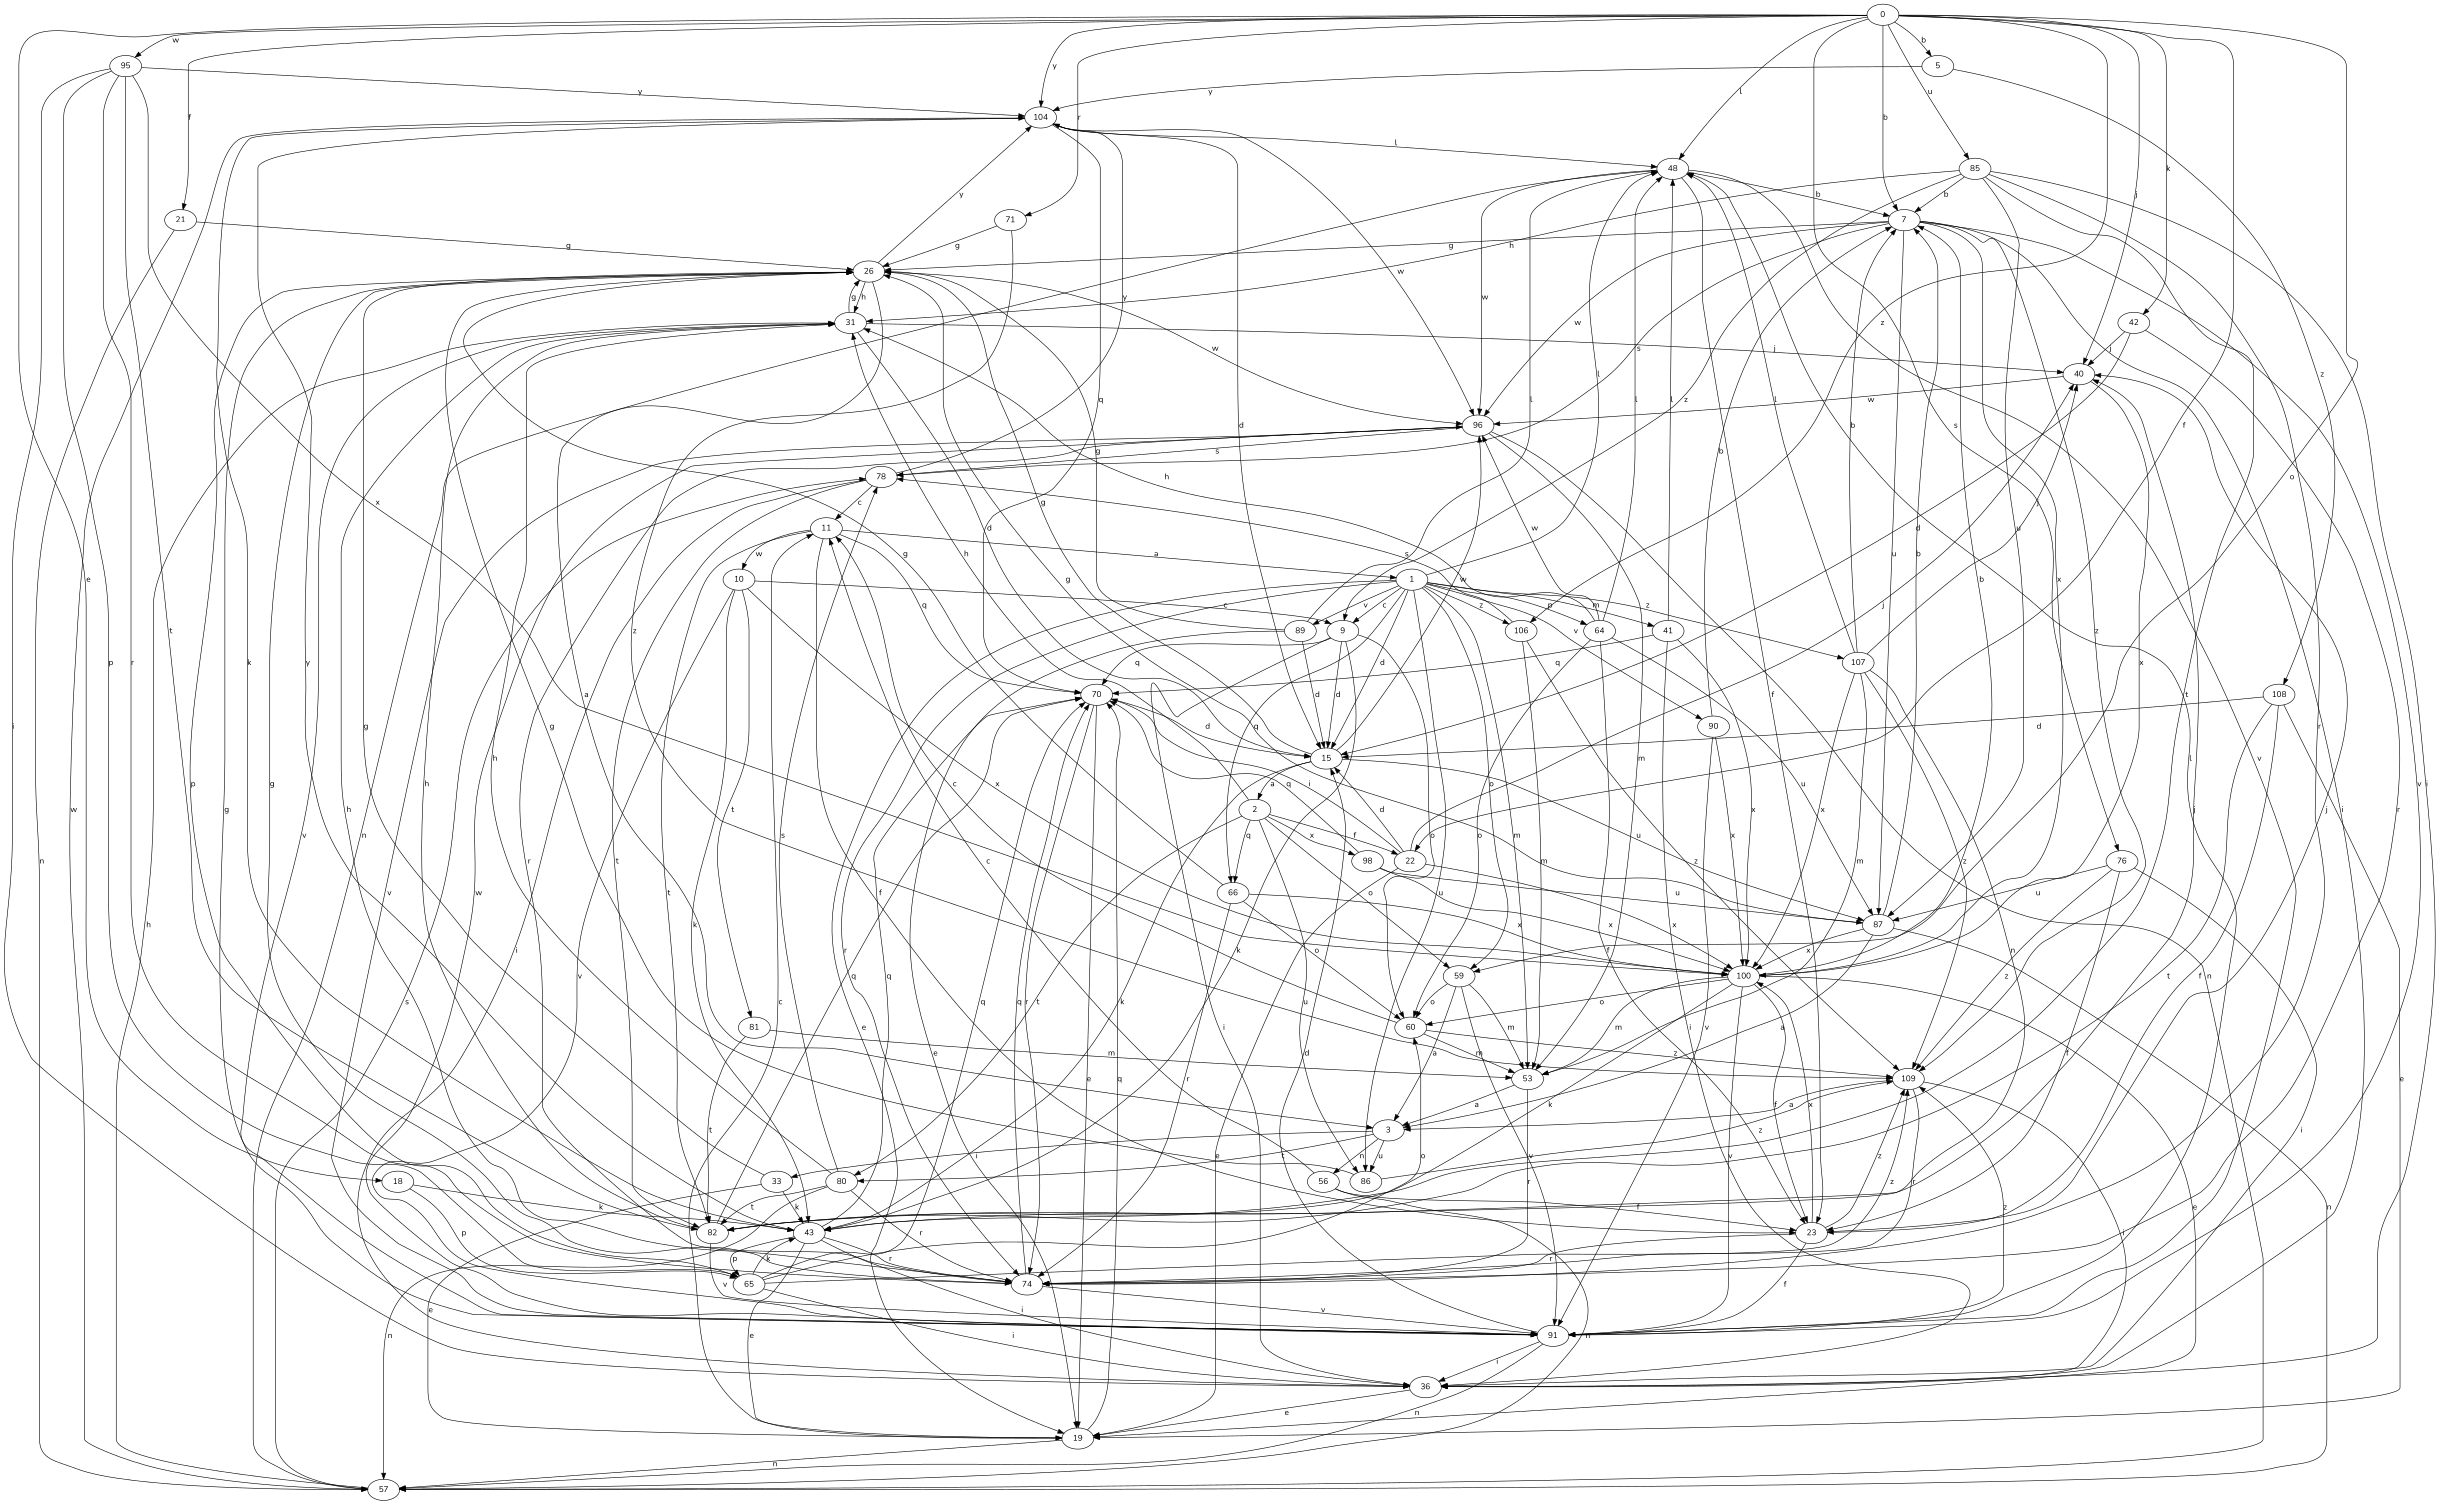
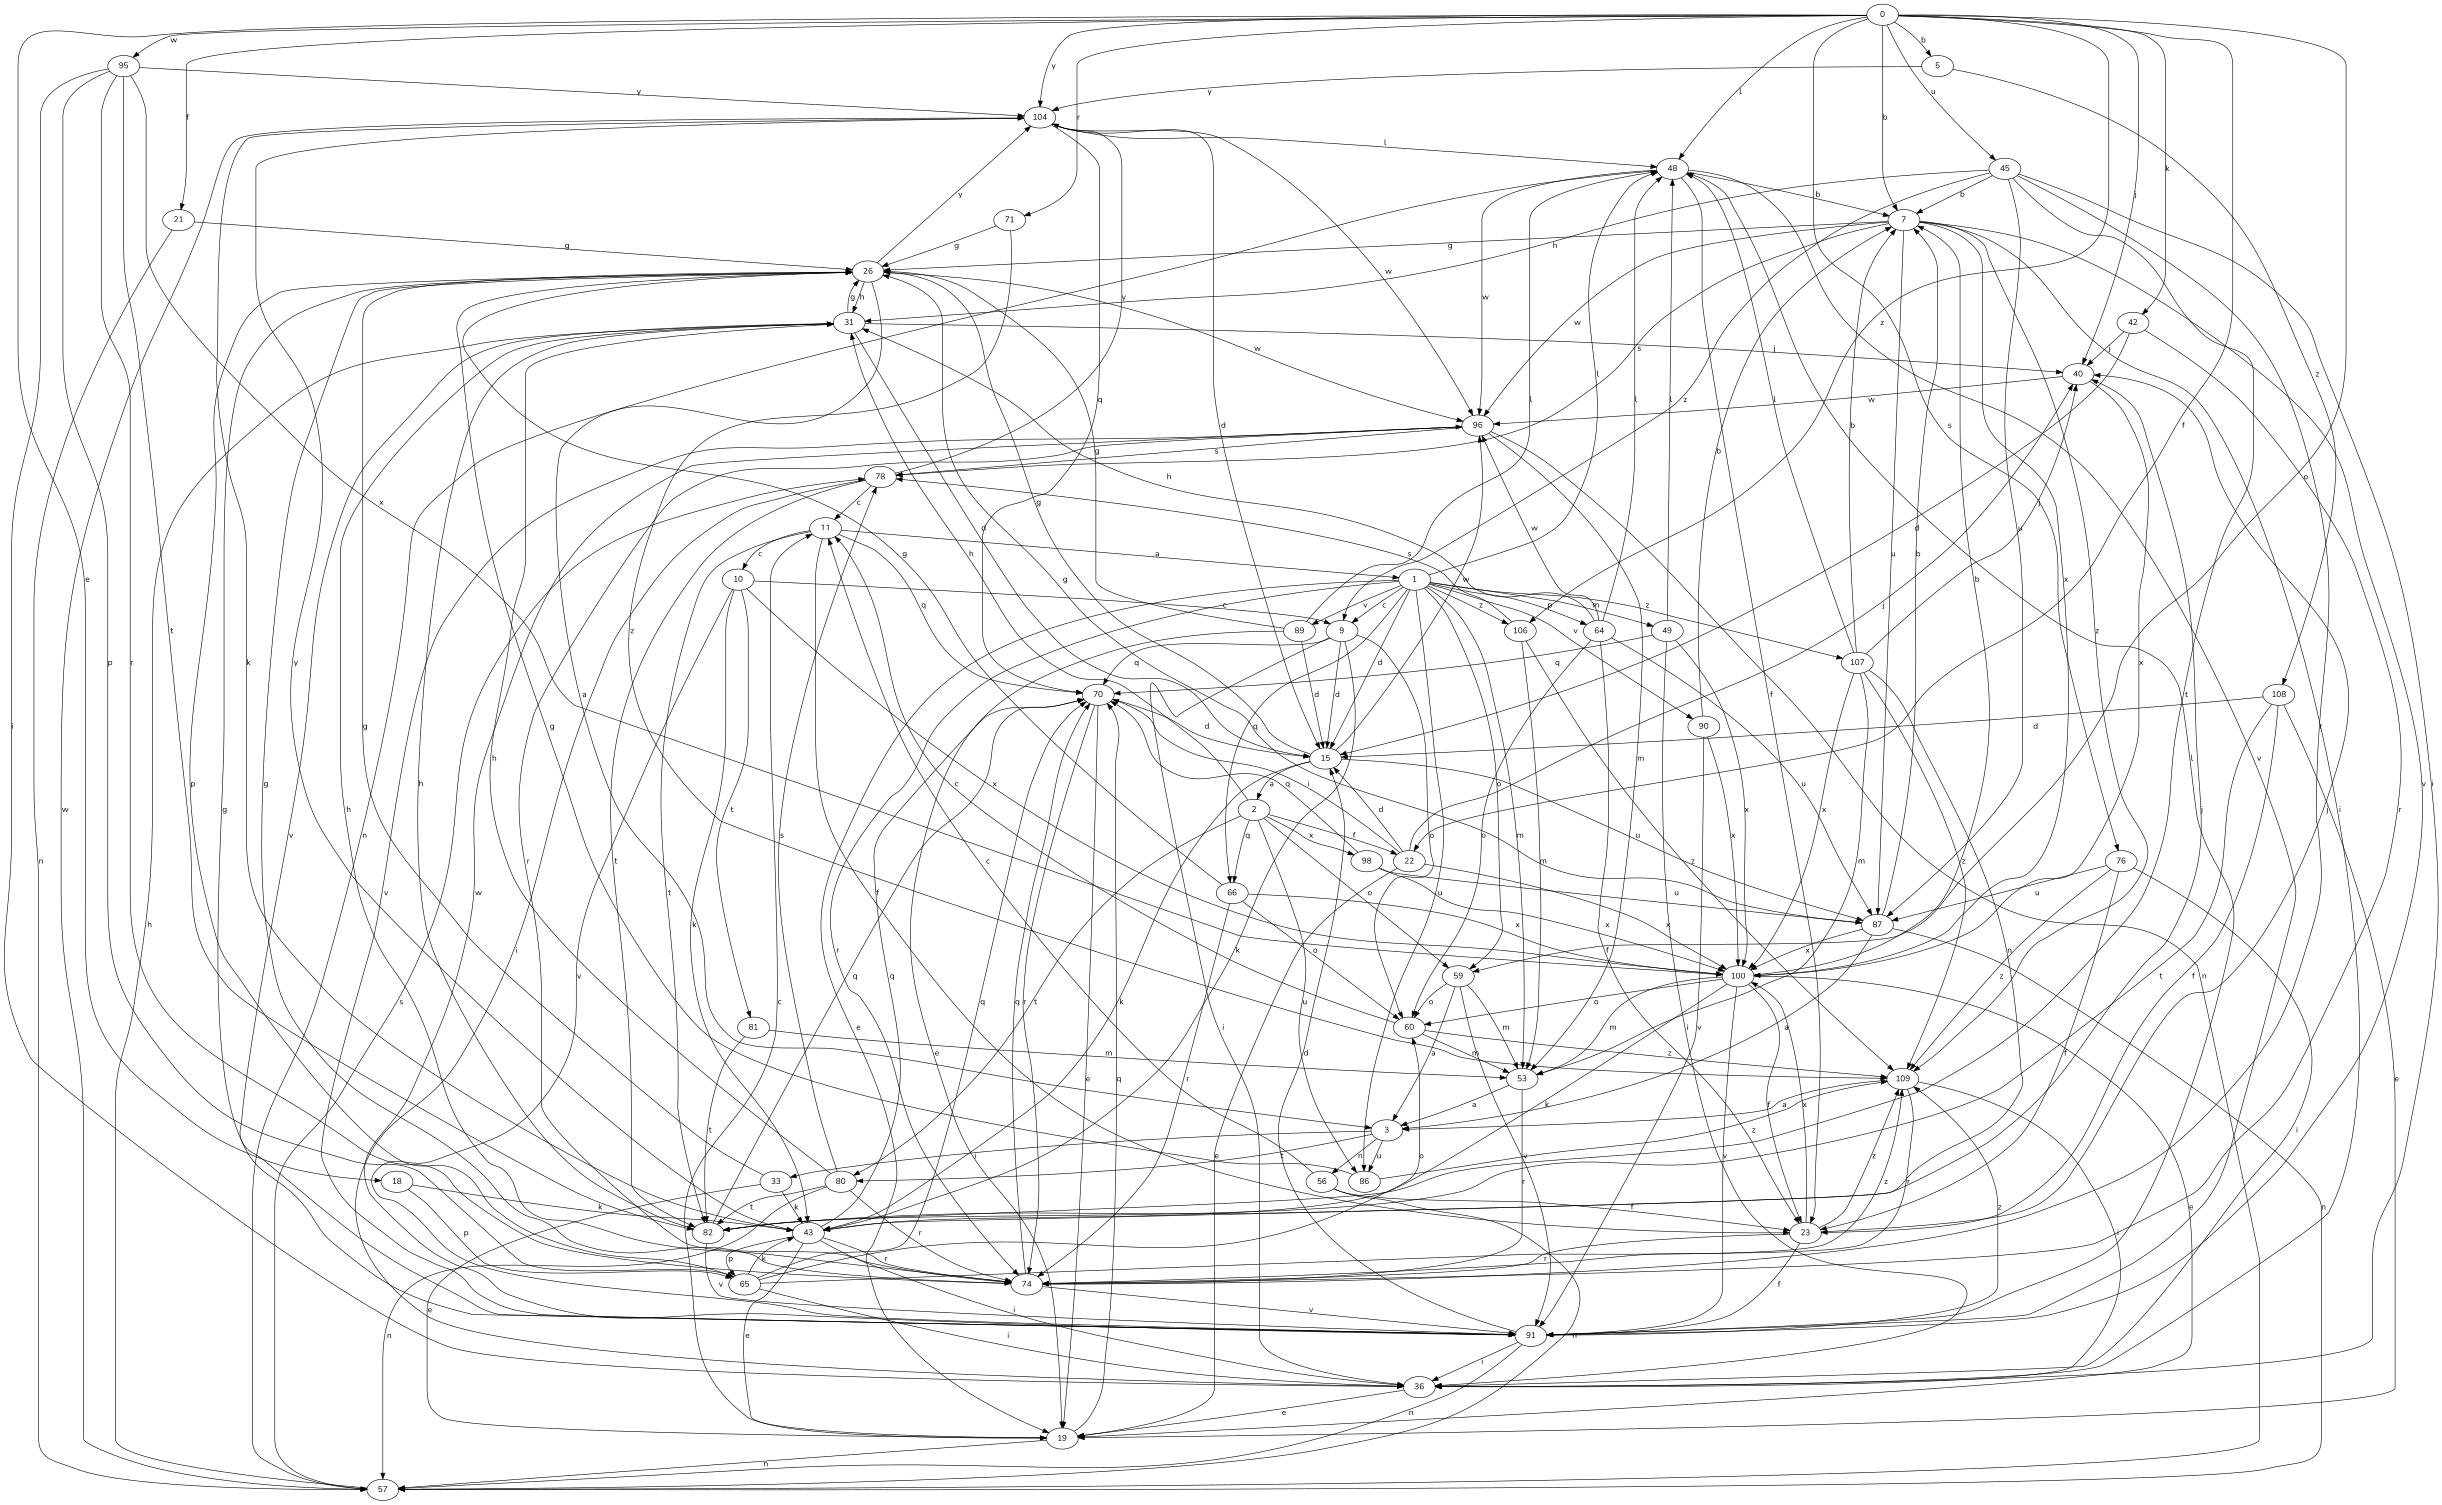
(1975, 169) -> (2005, 169)
(759, 554) -> (760, 554)
(1668, 631) -> (1667, 631)
